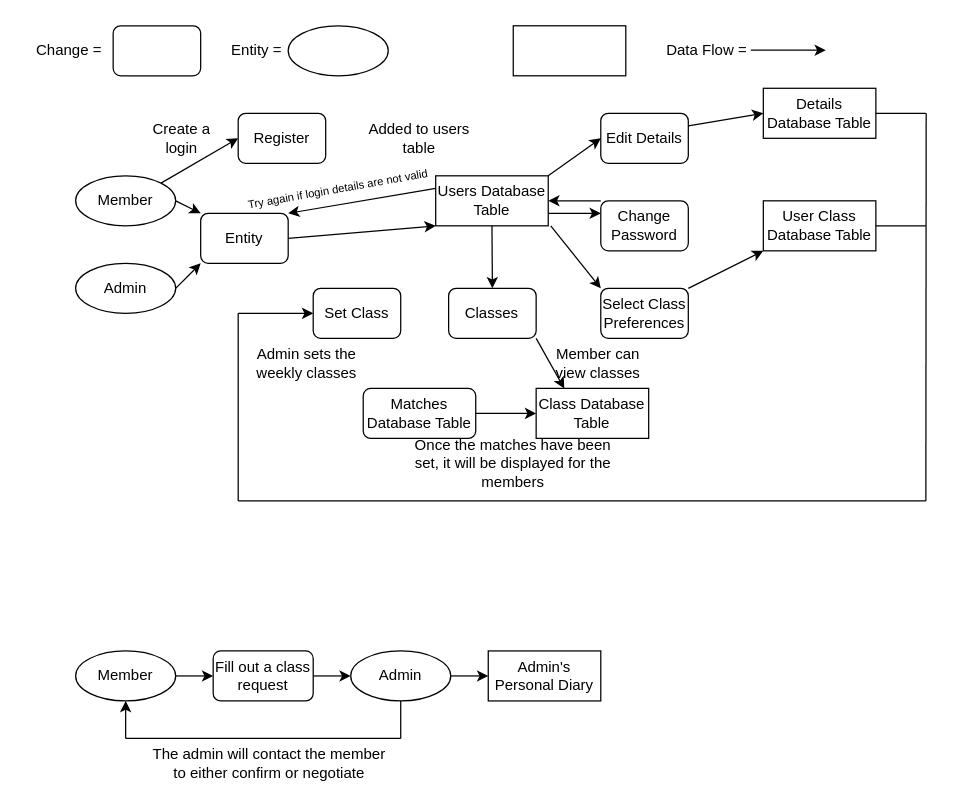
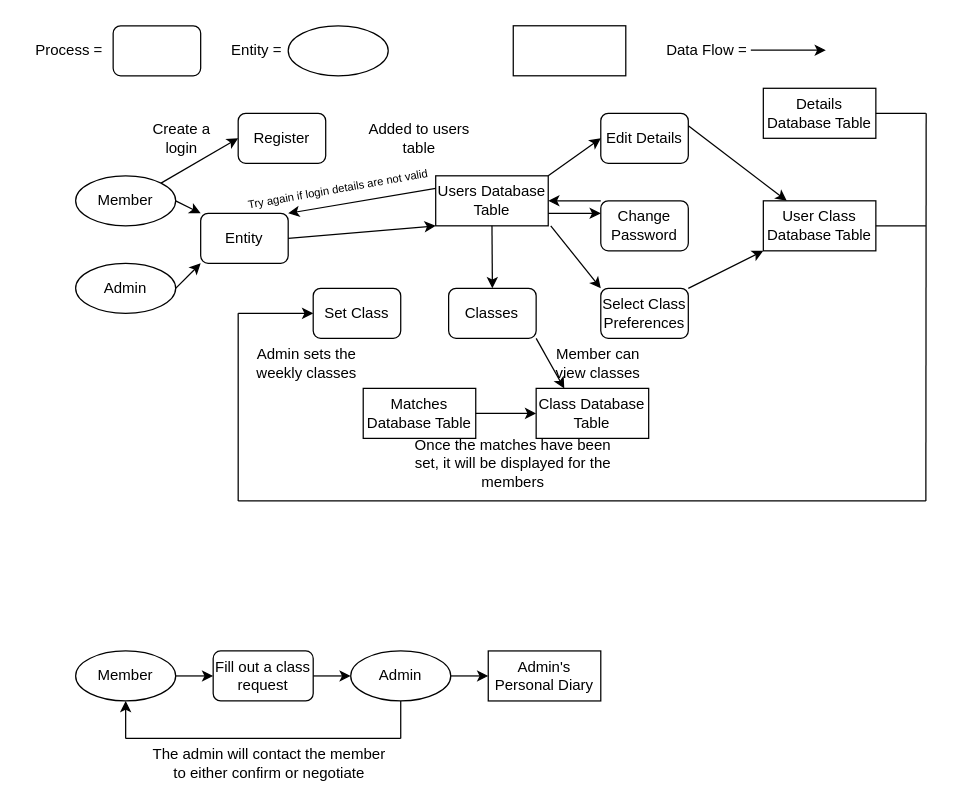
(69, 51) -> (69, 51)
(722, 120) -> (734, 160)
(419, 413) -> (419, 413)
